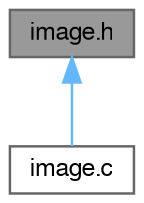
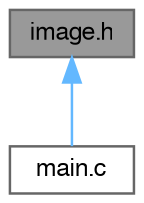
(72, 170) -> (72, 170)
